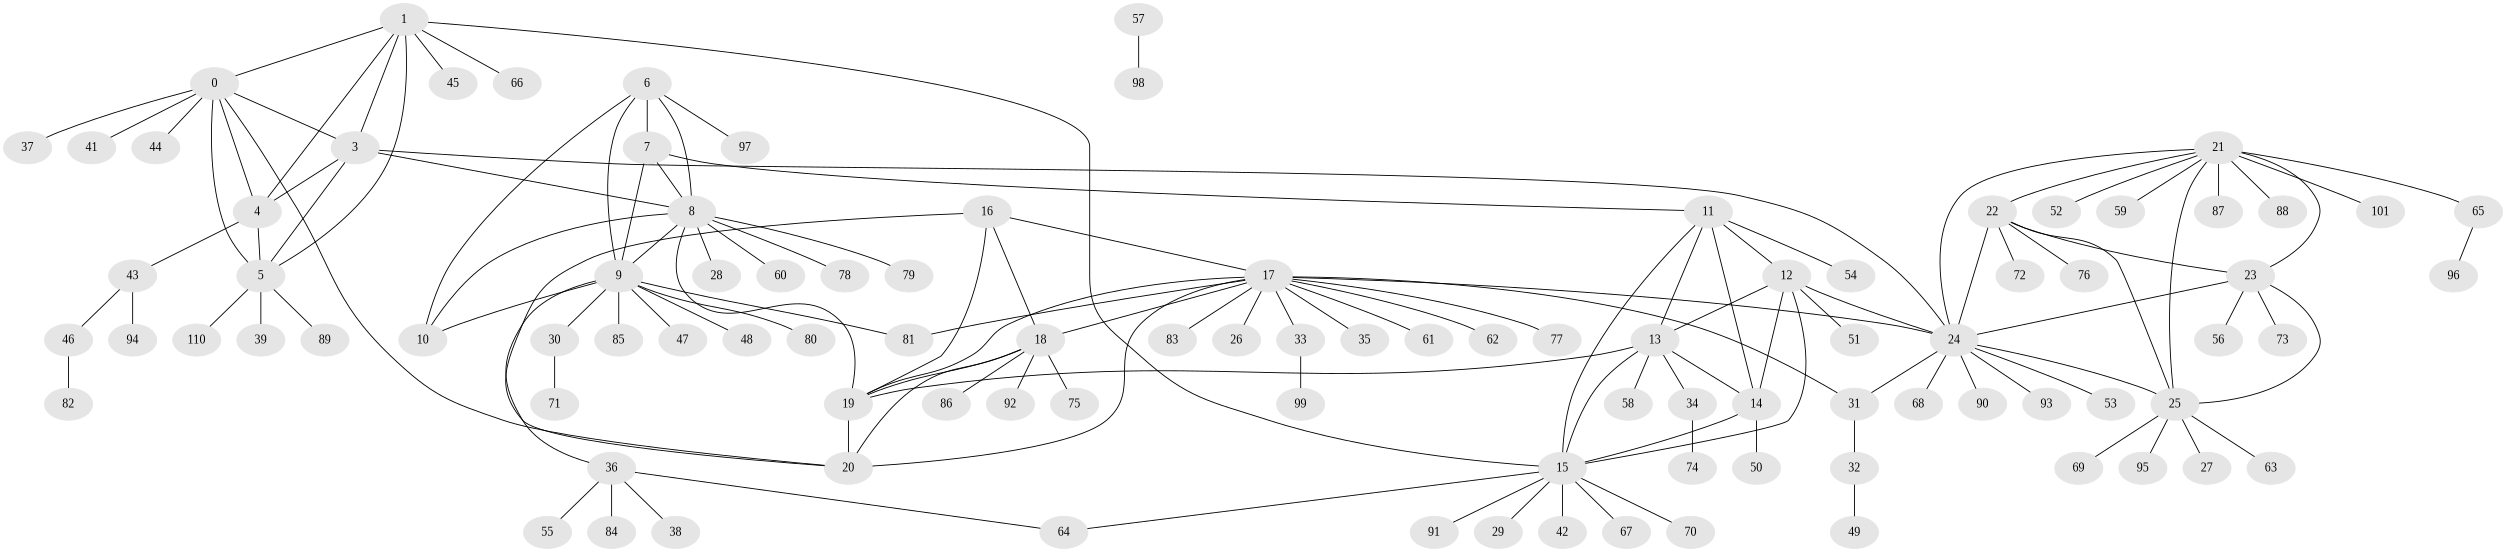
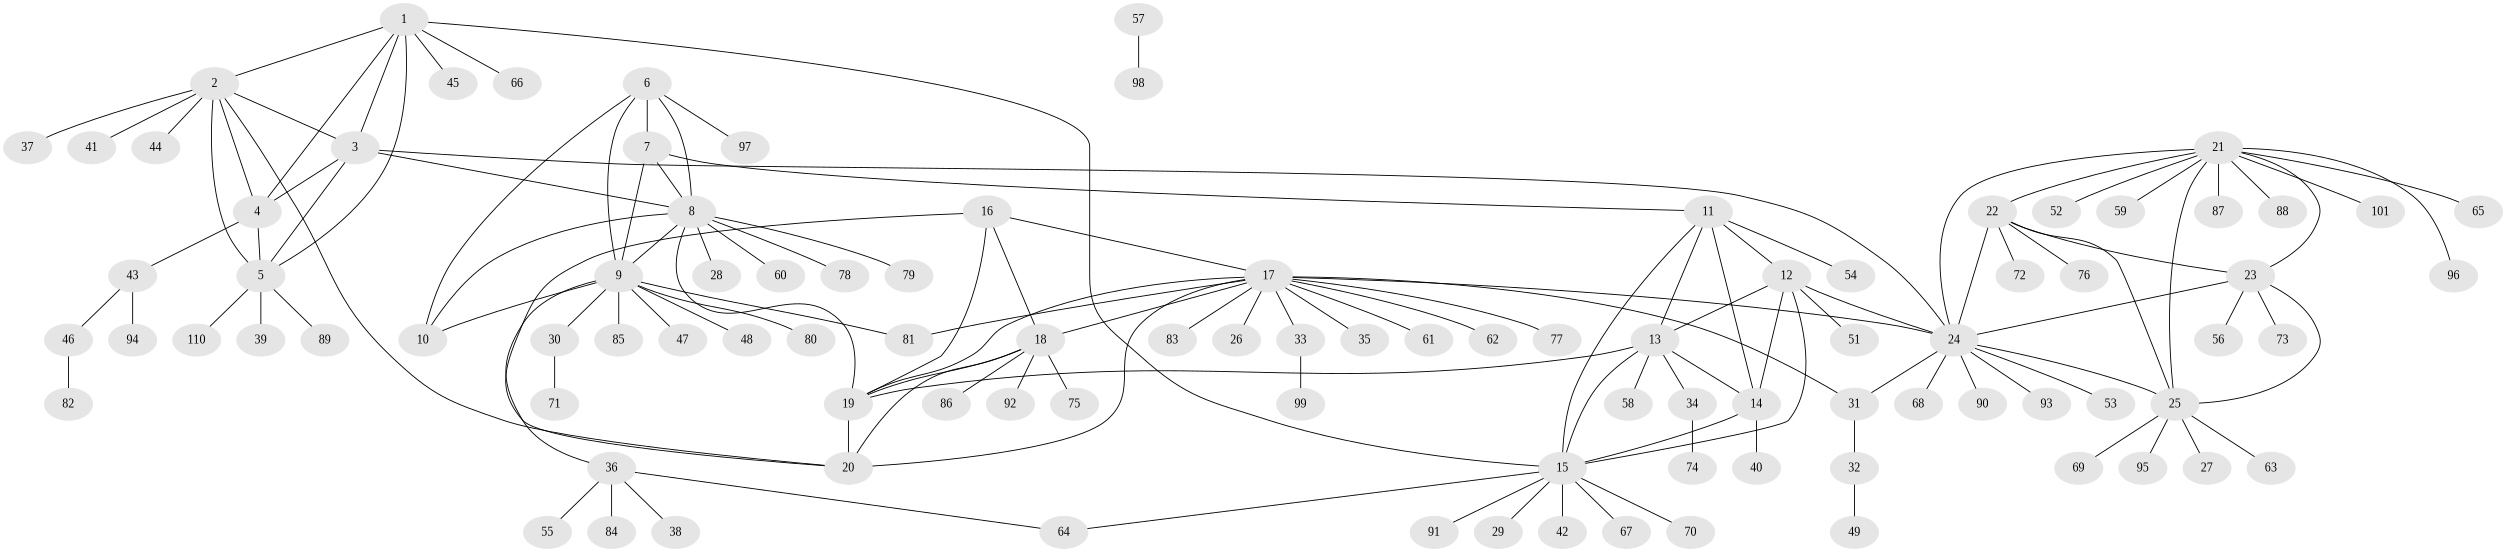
(215, 84) -> (215, 84)
(2466, 244) -> (2361, 169)
(1757, 468) -> (1757, 468)
